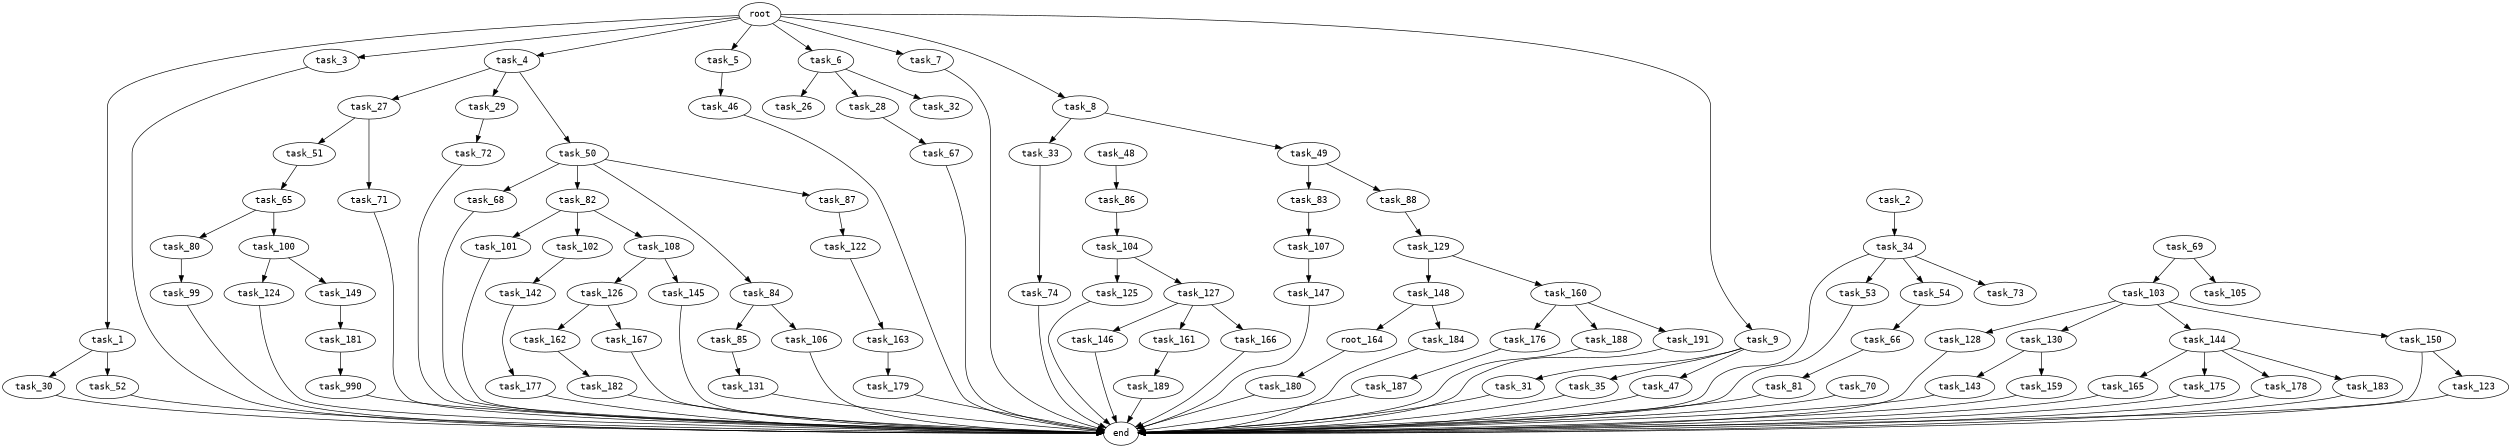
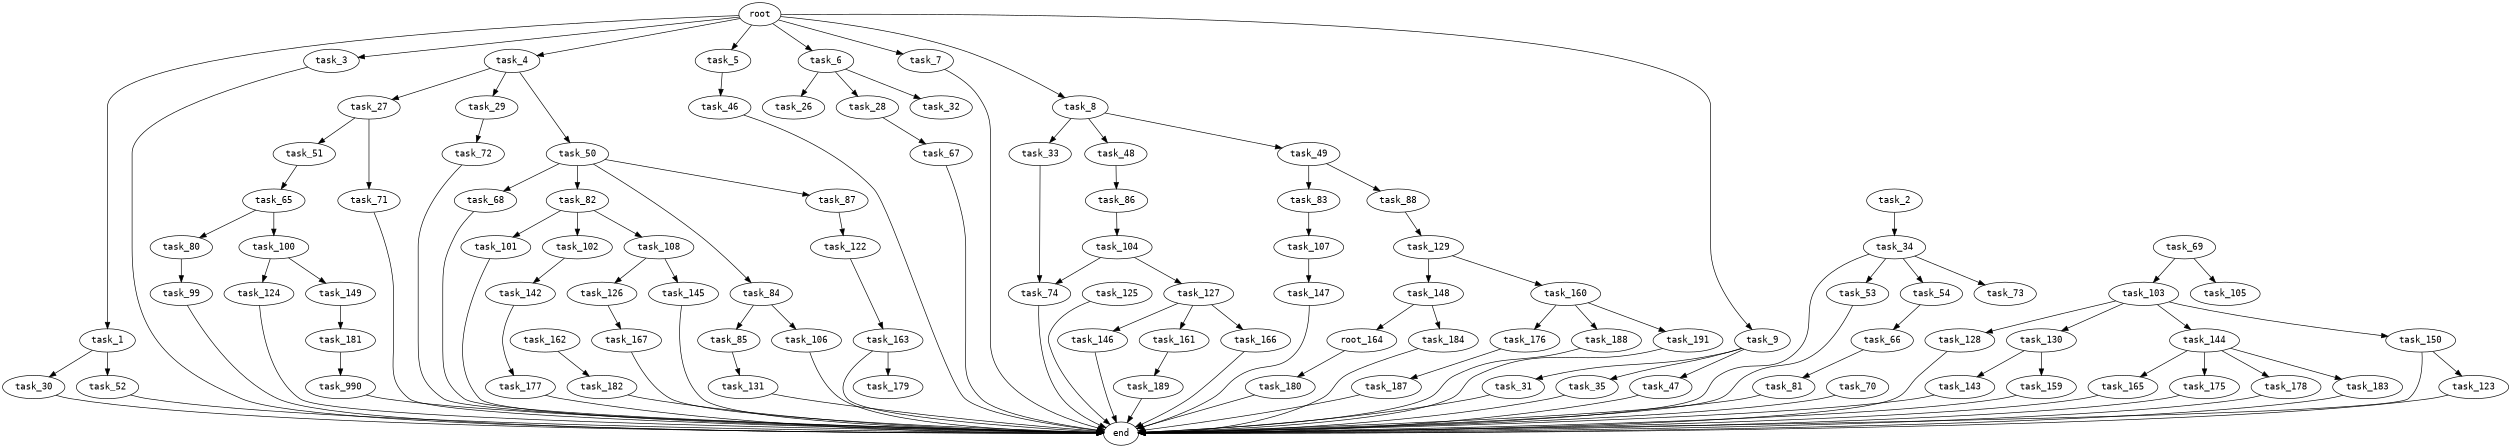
none -> (1096, 128)
(1117, 267) -> (1081, 269)
(576, 315) -> none
(969, 406) -> (941, 419)
